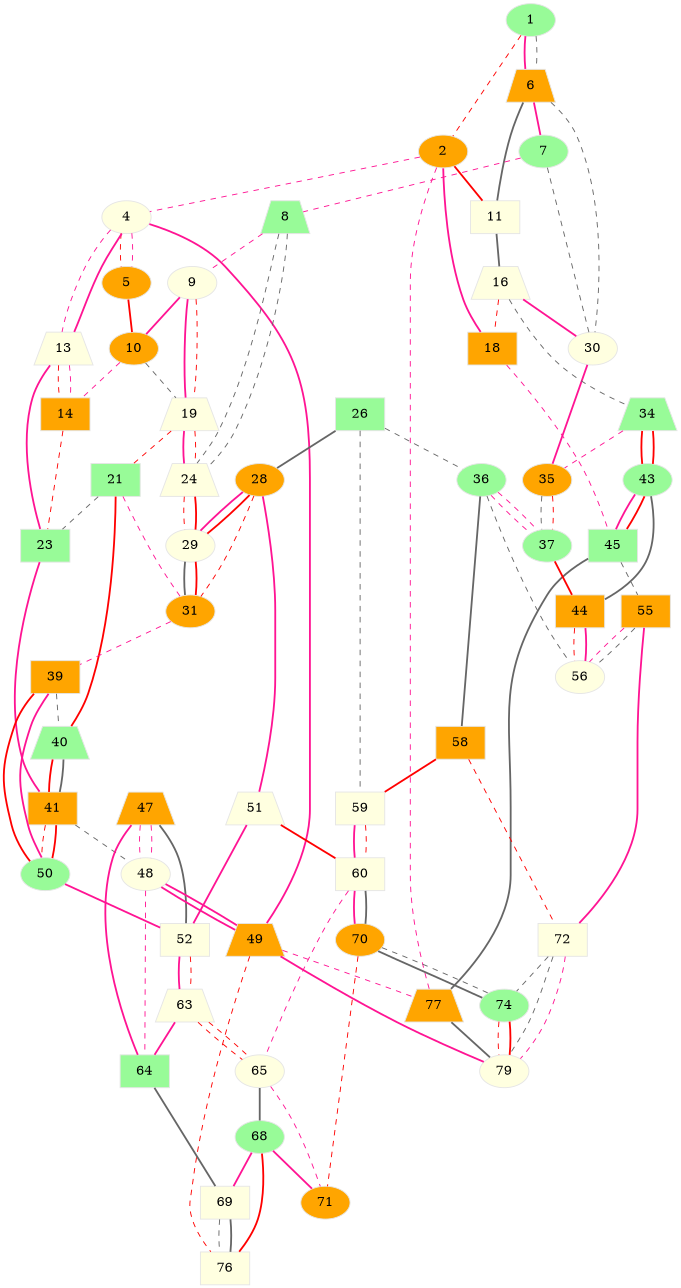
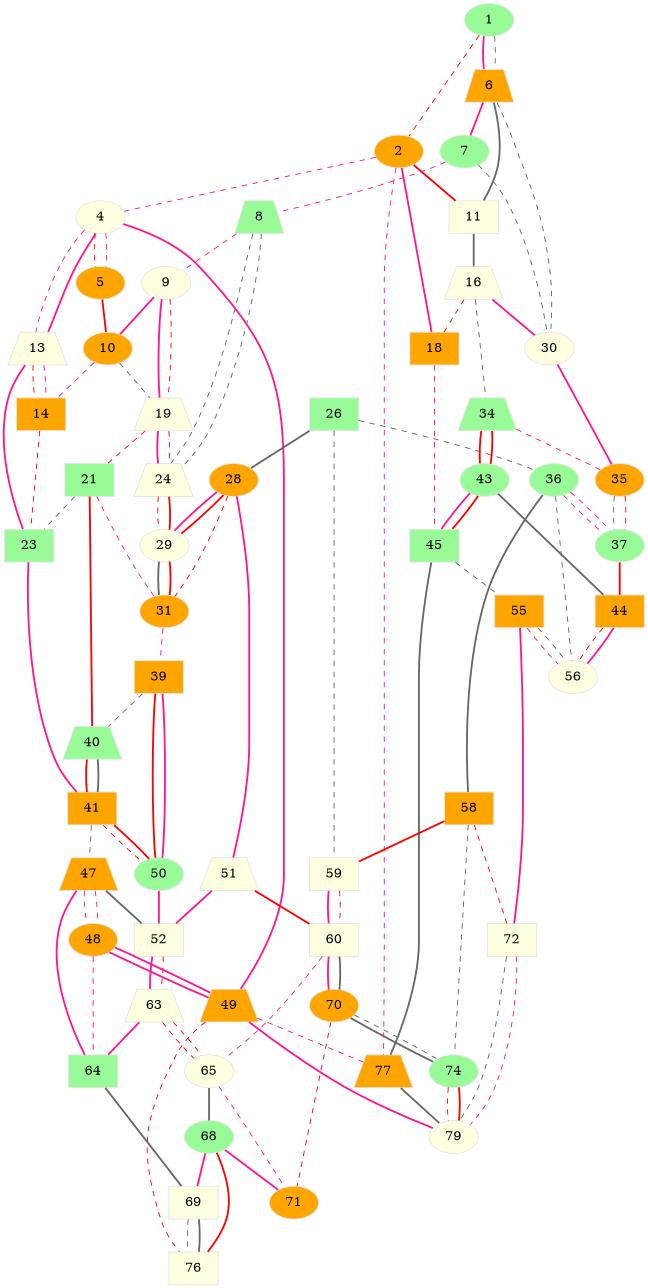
(102, 843) -> (90, 841)
(146, 874) -> (93, 940)
(532, 974) -> (461, 940)
